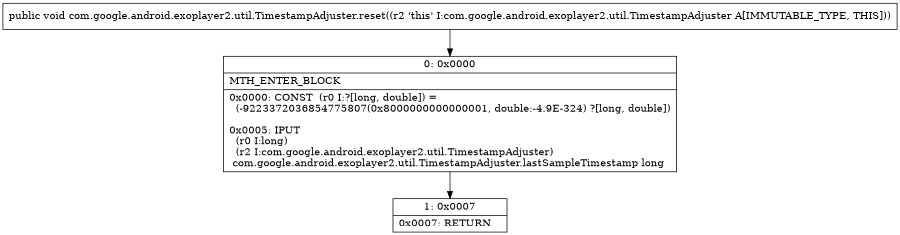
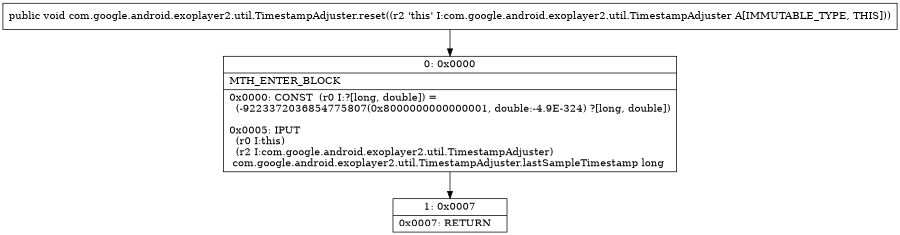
(259, 141) -> (257, 141)
